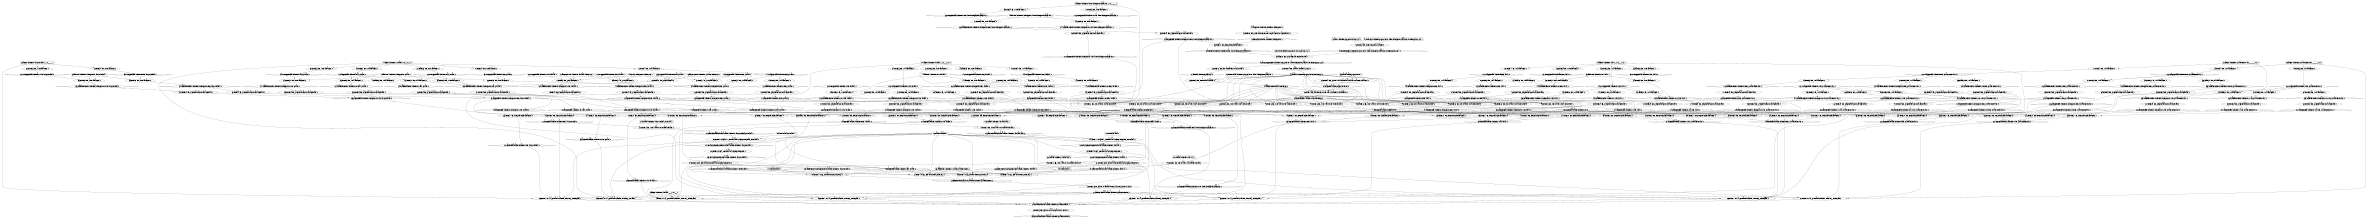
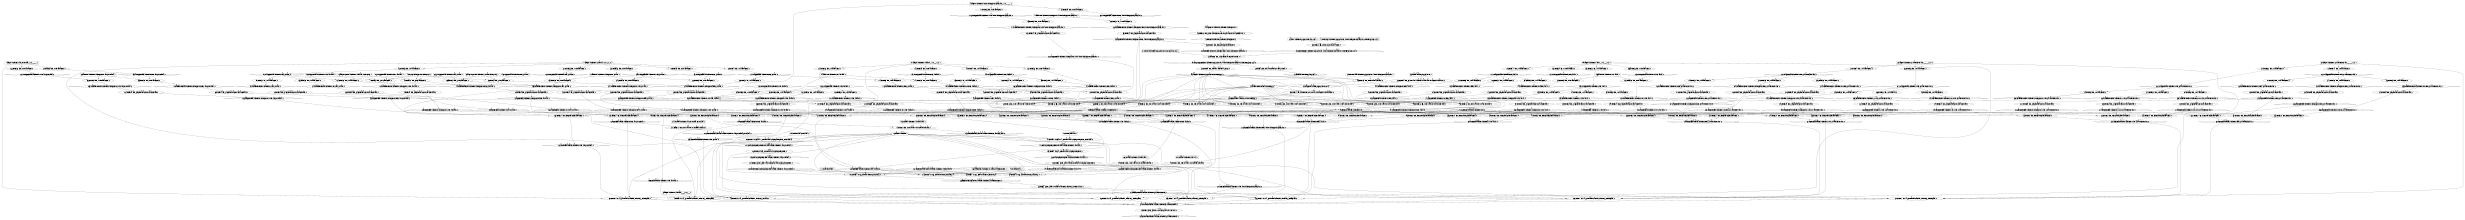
none -> (1915, 69)
(1856, 92) -> (1887, 92)
